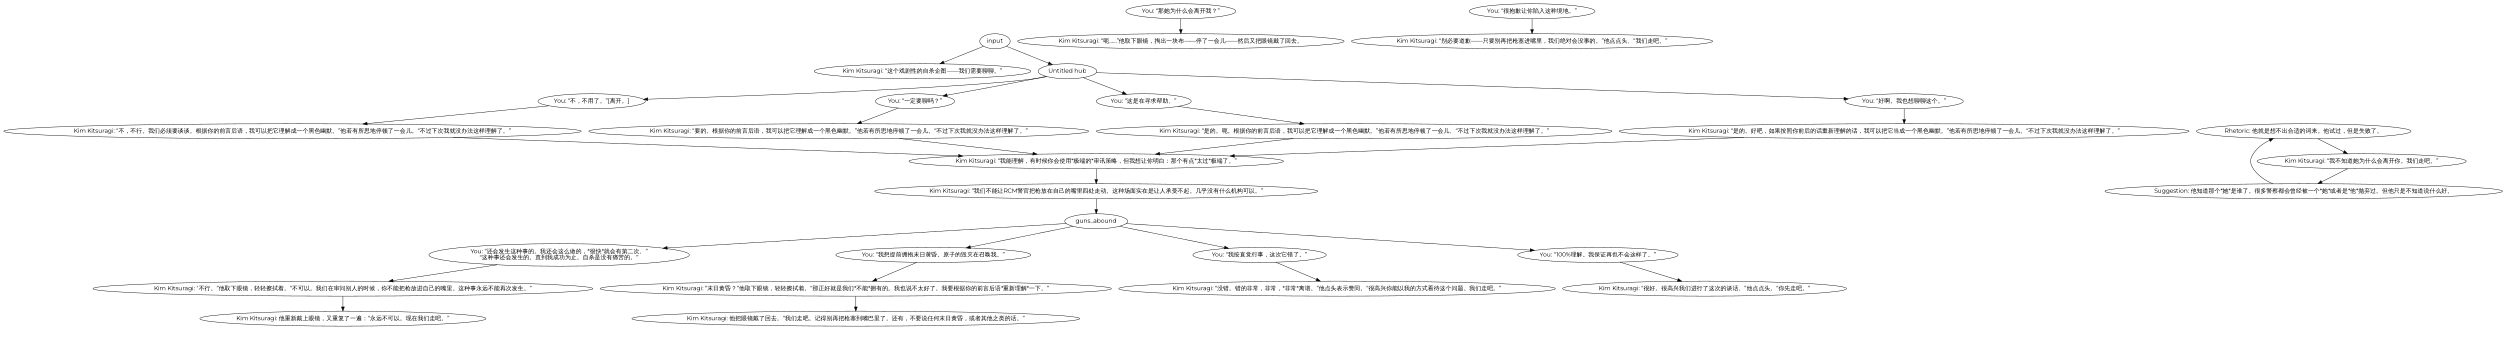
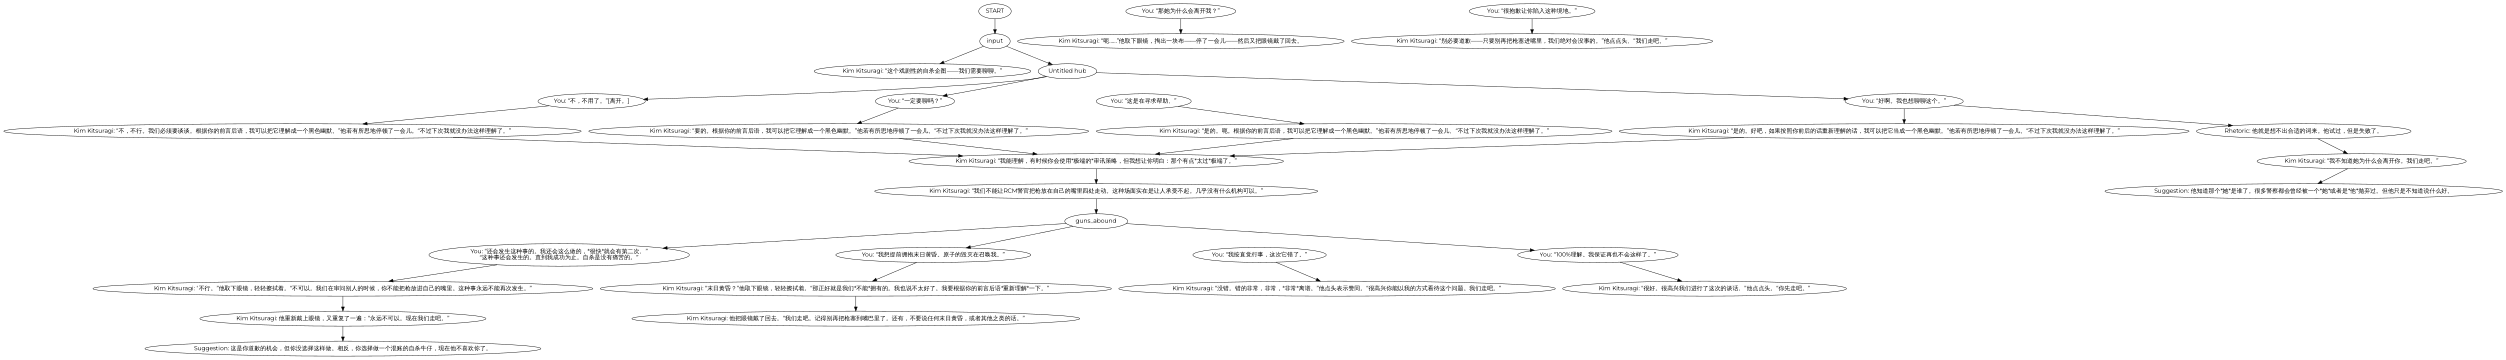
none -> (995, 11)
(1103, 85) -> none
(2251, 163) -> (2091, 115)
(1172, 237) -> none
none -> (343, 349)
